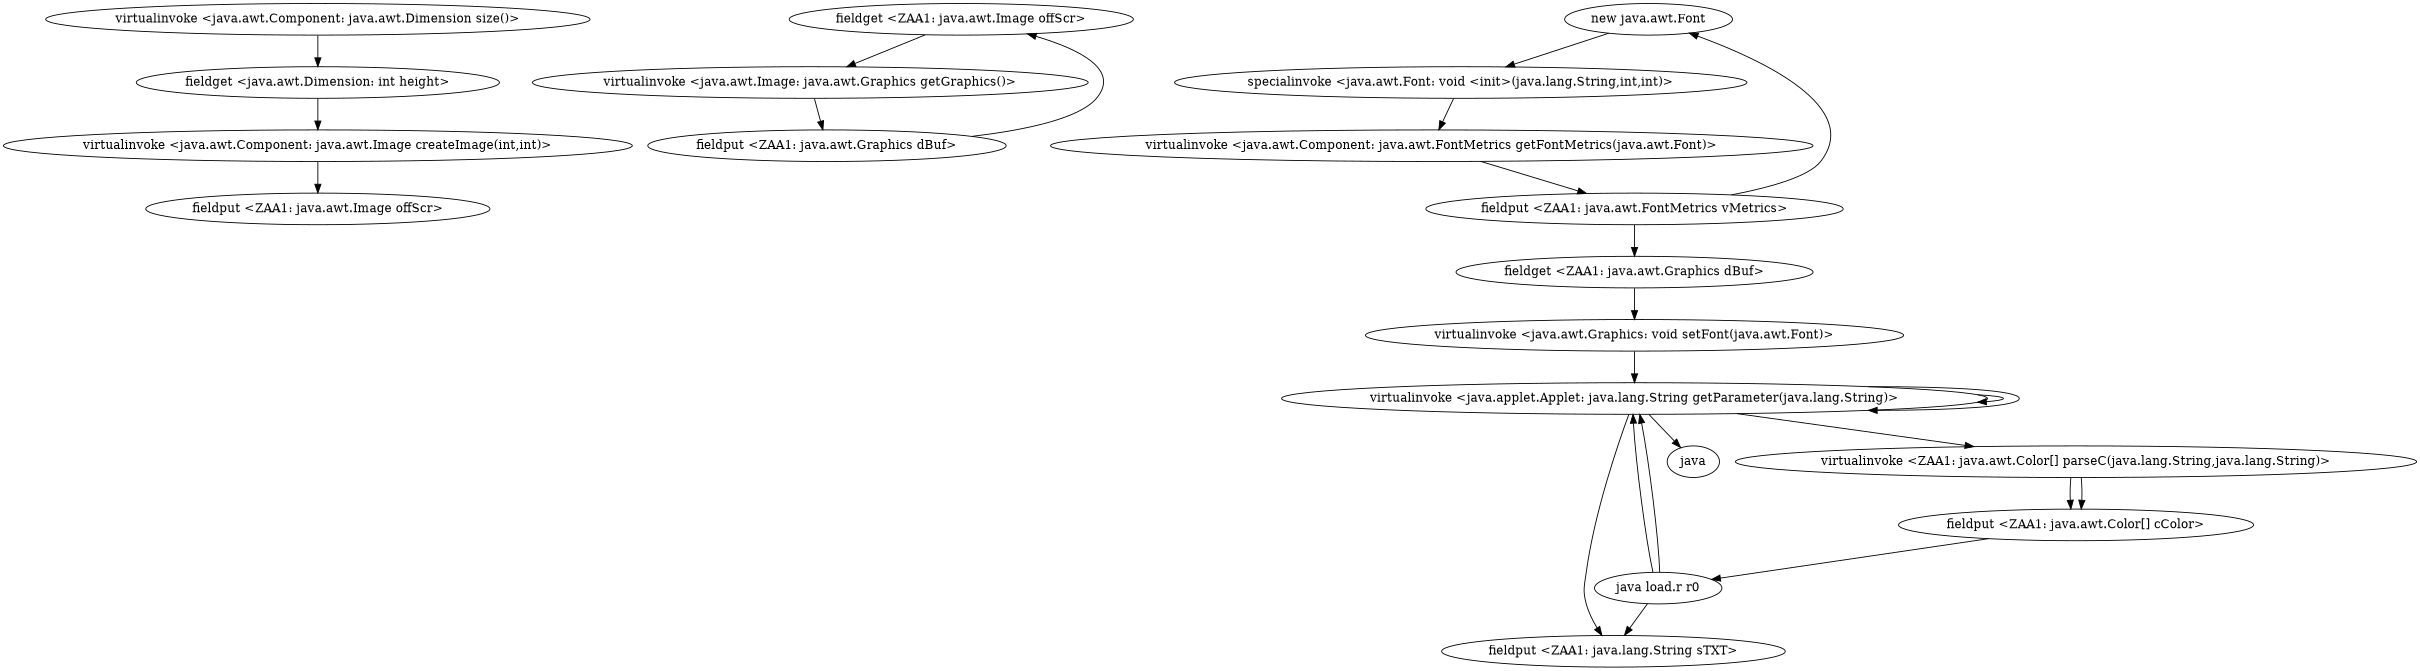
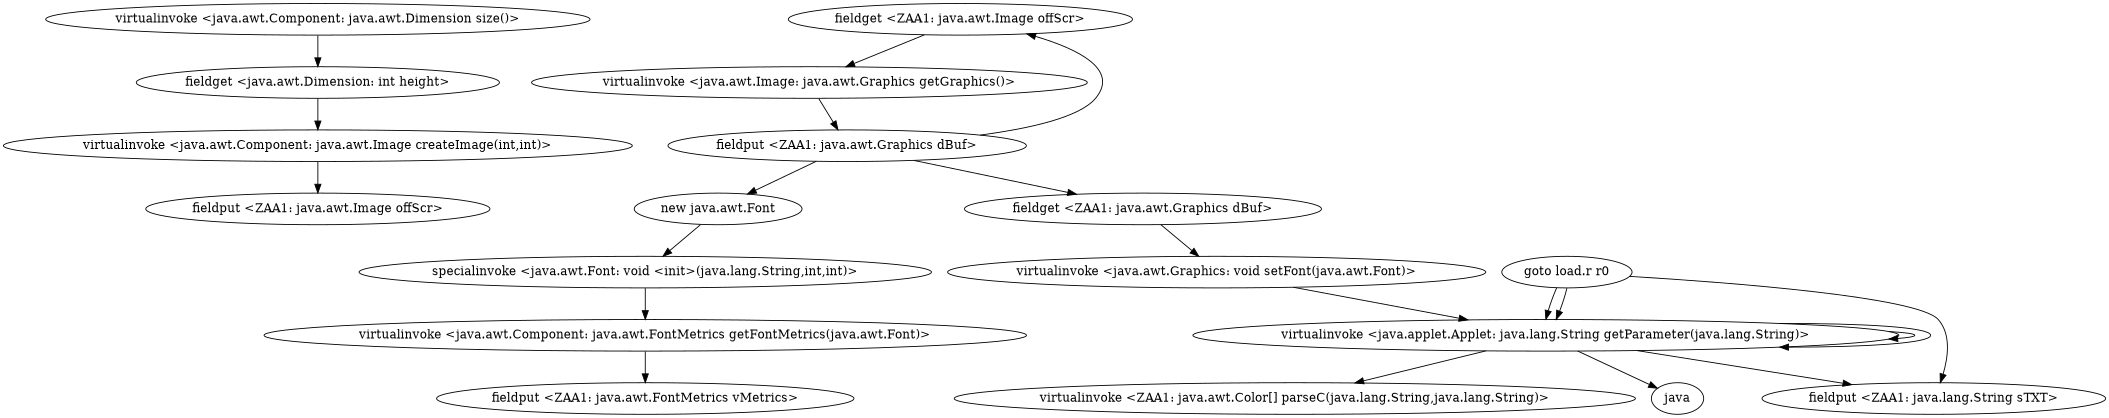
(1823, 113) -> (786, 176)
(1635, 236) -> (991, 176)
(2076, 525) -> none
(1658, 588) -> (1567, 272)
